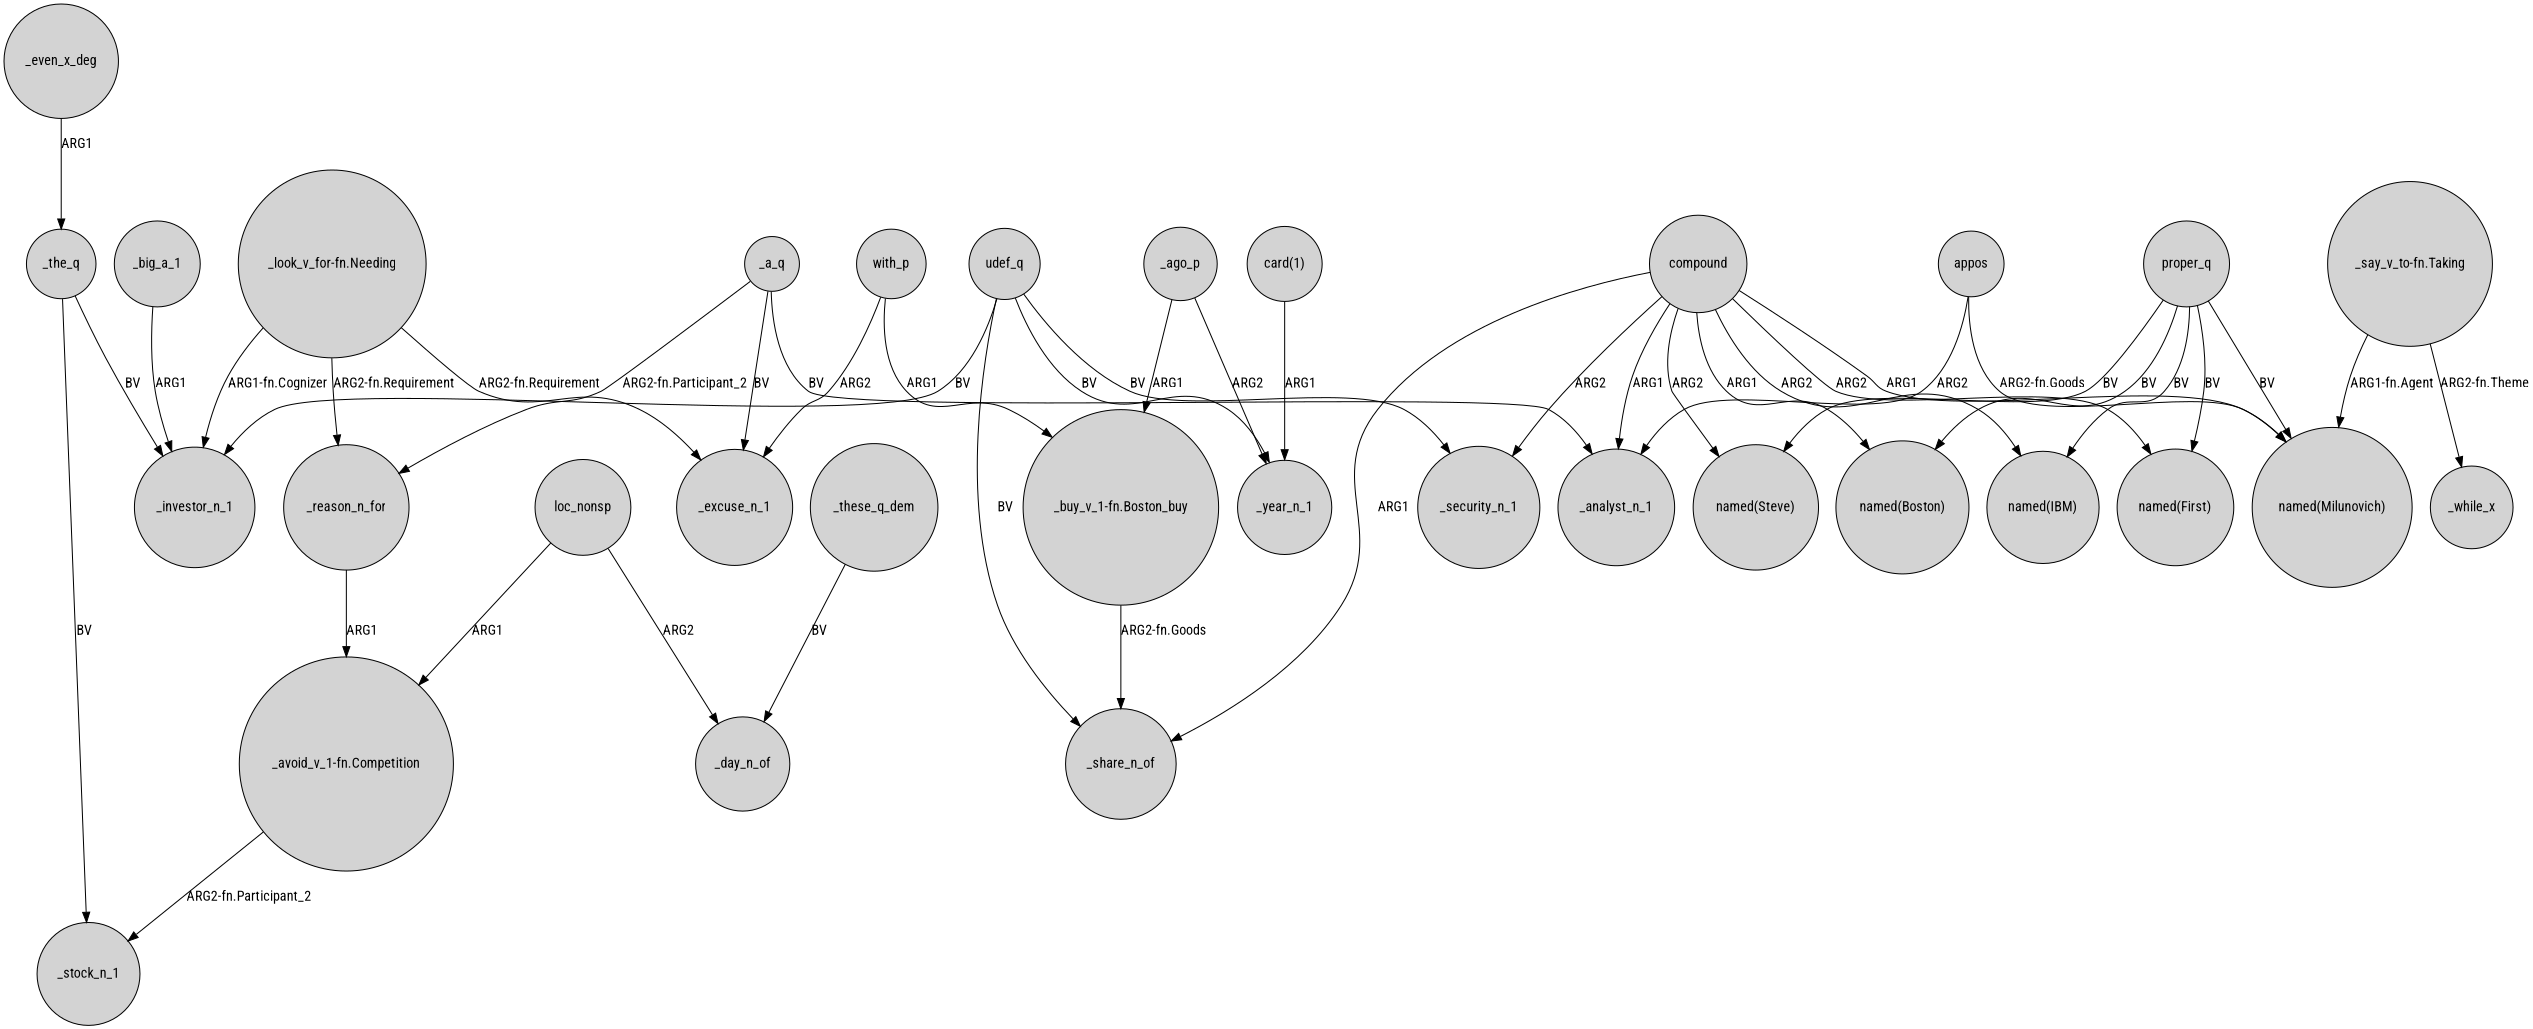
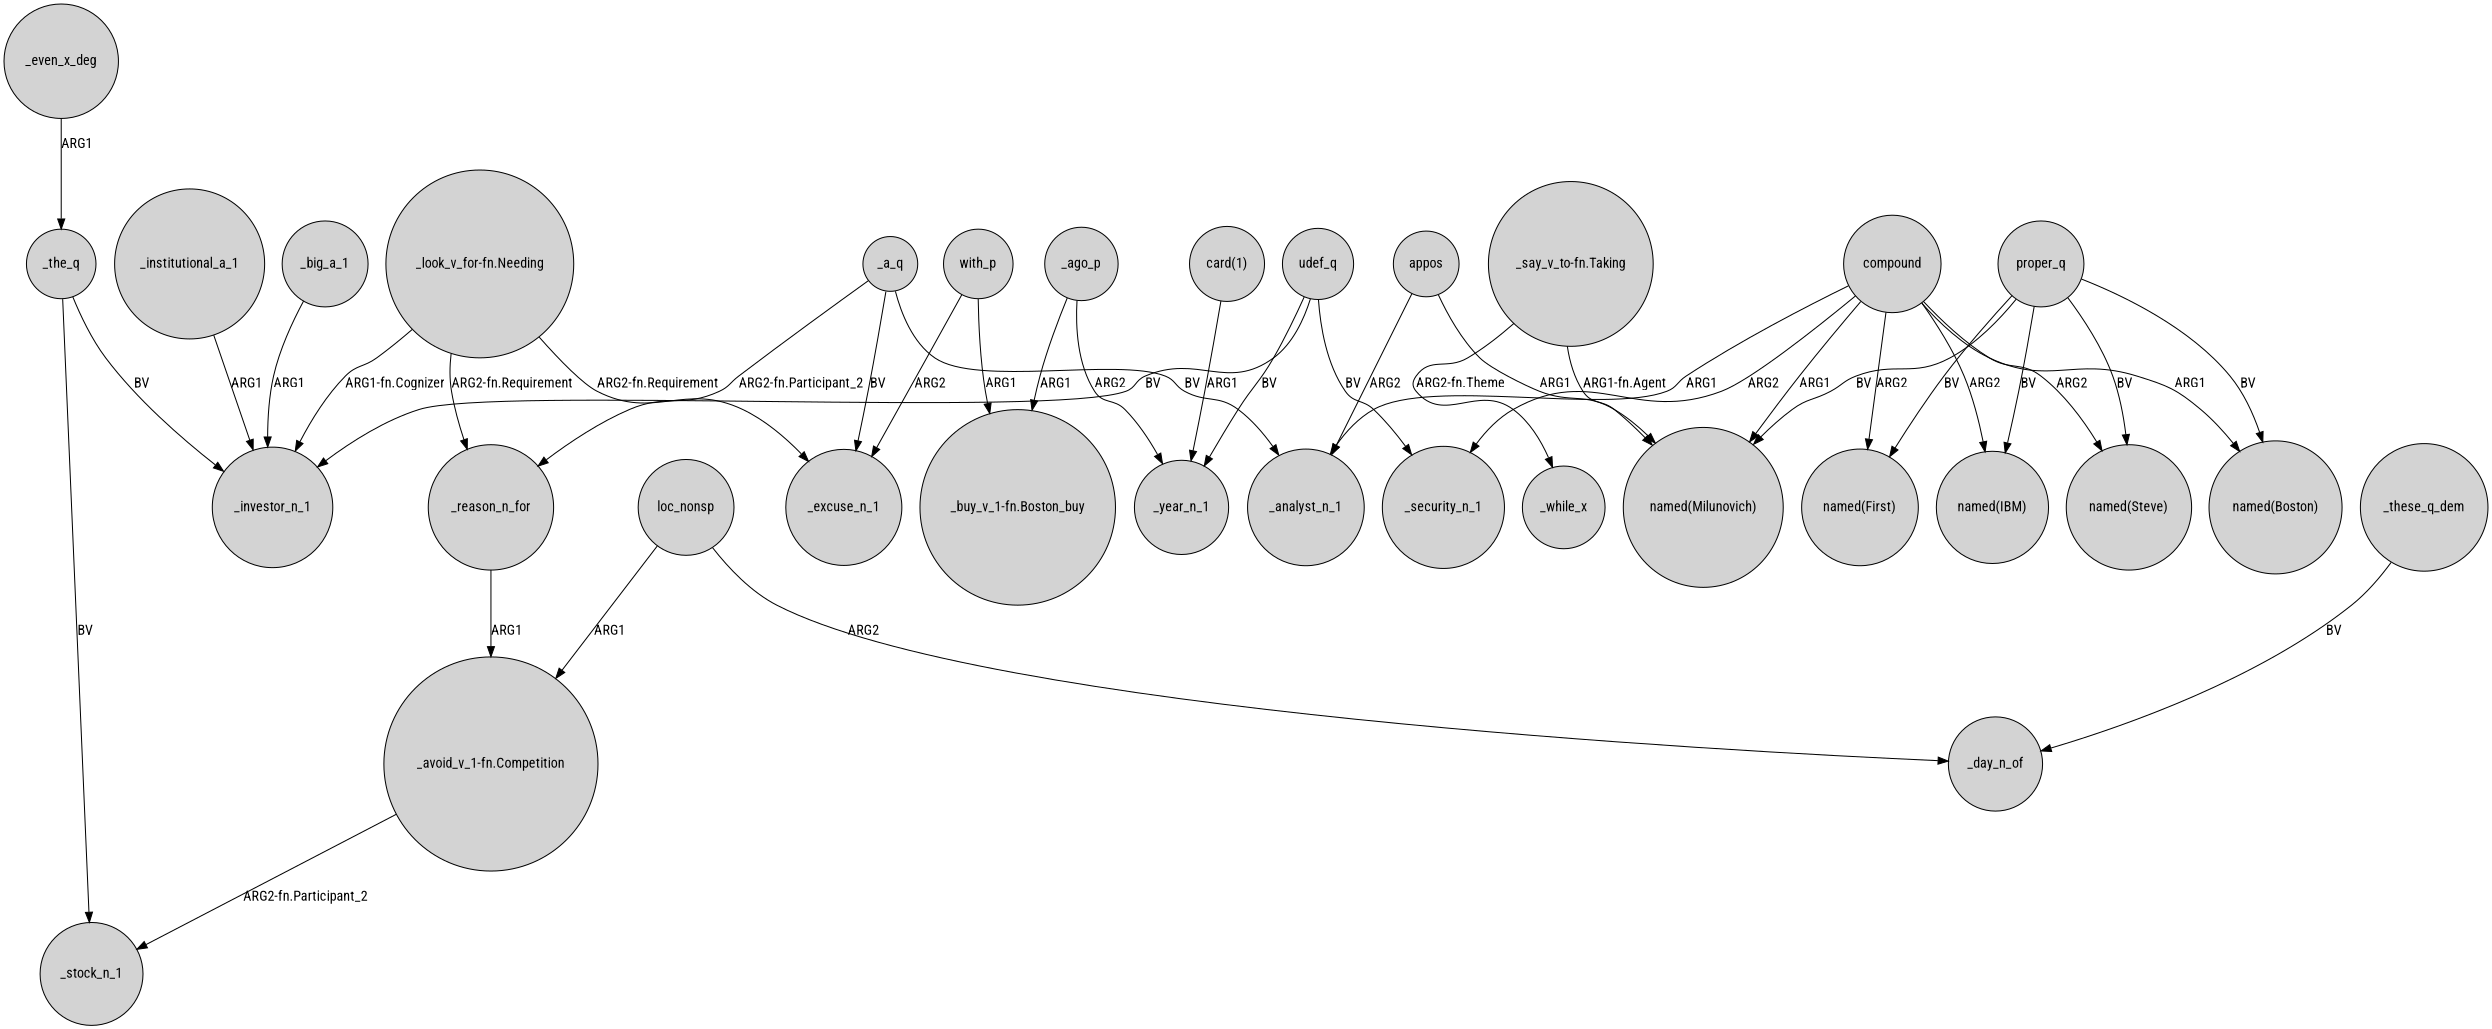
none -> (190, 264)
(2042, 384) -> (1555, 384)
(1121, 764) -> none
